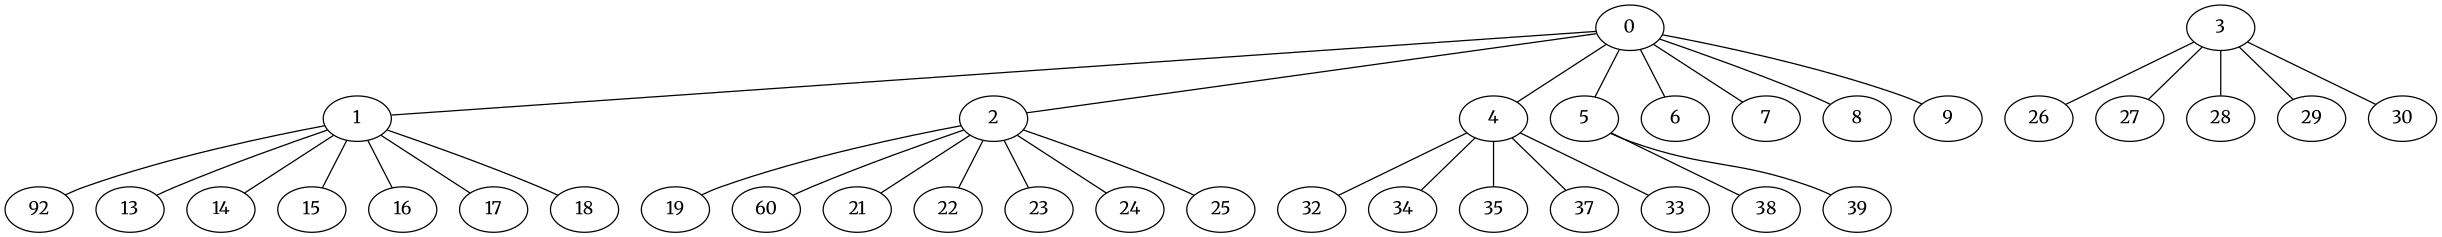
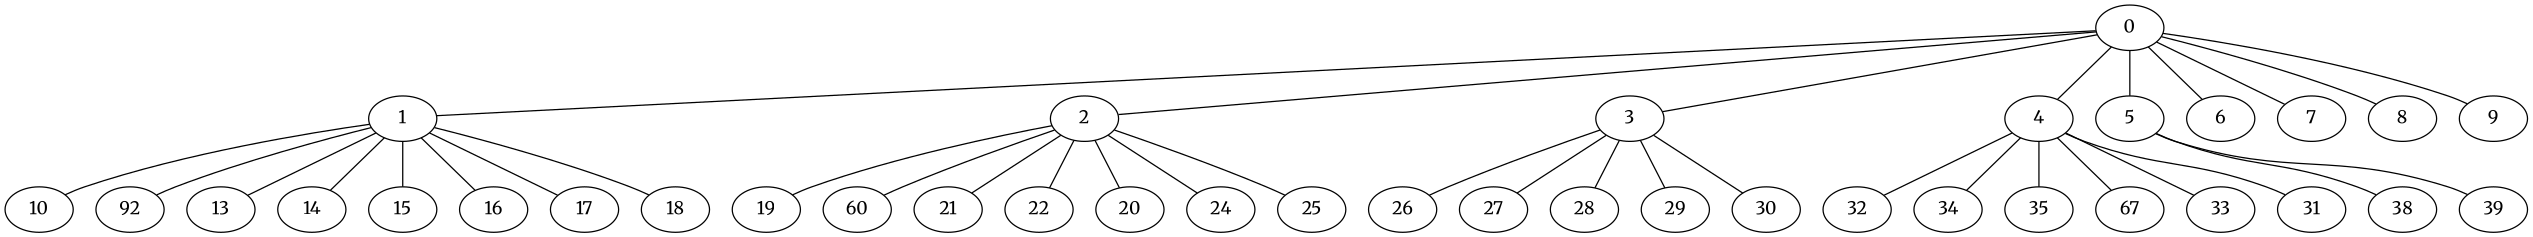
none -> (1880, 73)
none -> (39, 210)
(1039, 210) -> (1130, 210)
(1584, 210) -> (2130, 210)
none -> (2312, 210)
